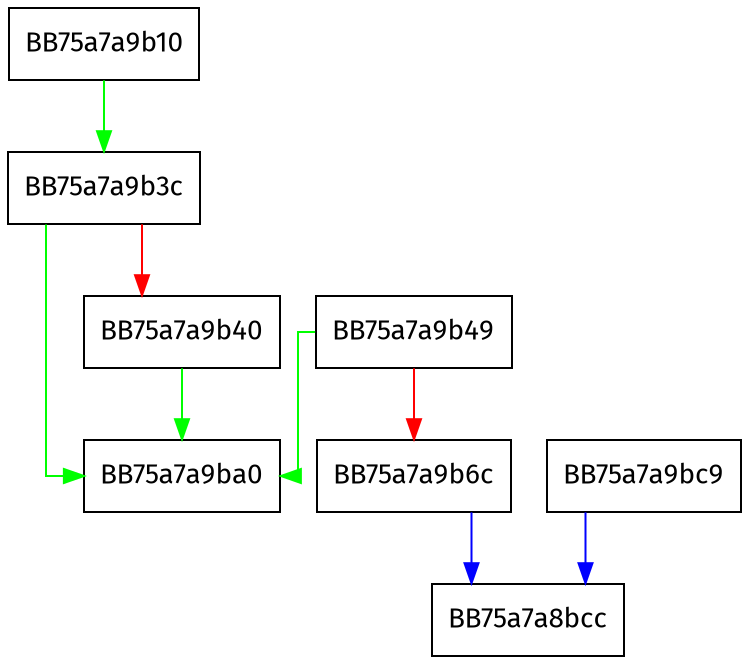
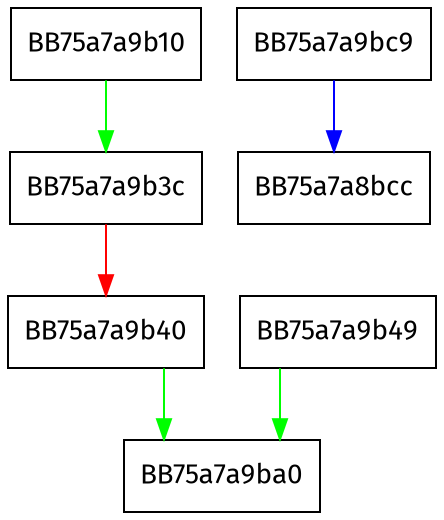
(46, 359) -> none
(414, 476) -> none
